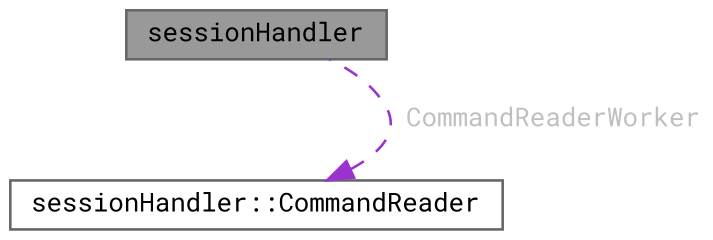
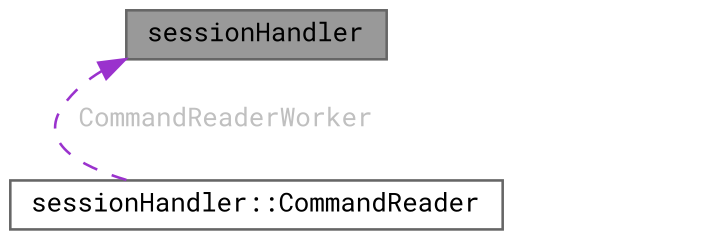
(387, 110) -> (57, 137)
